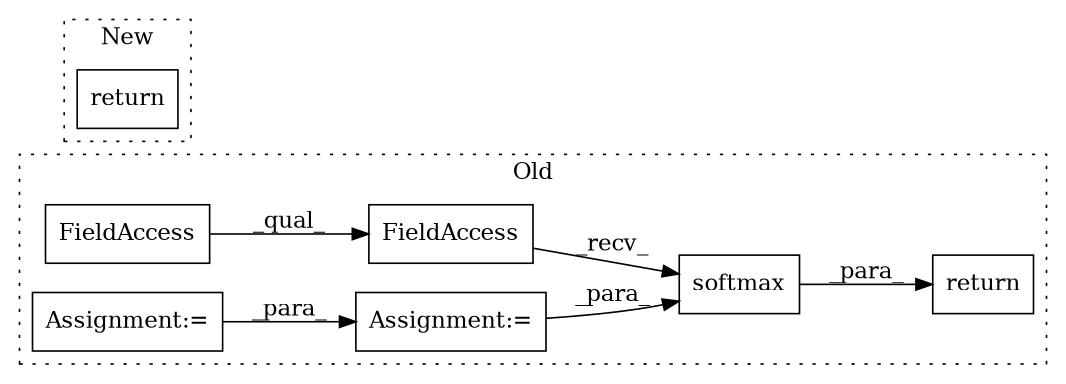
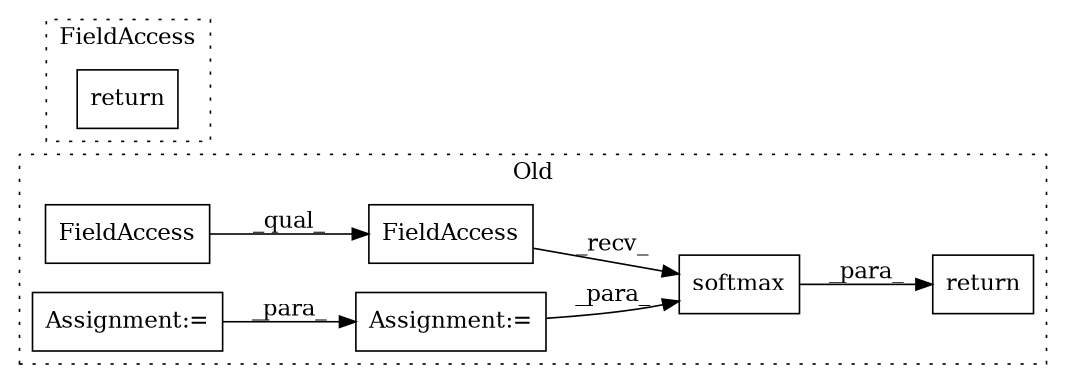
(128, 38) -> (128, 38)
